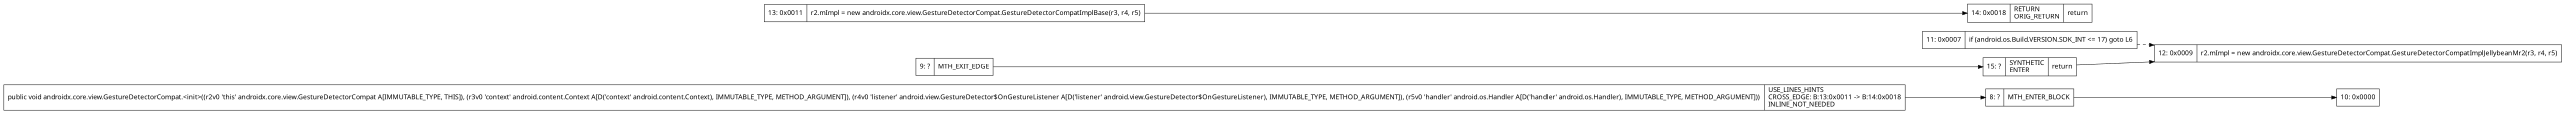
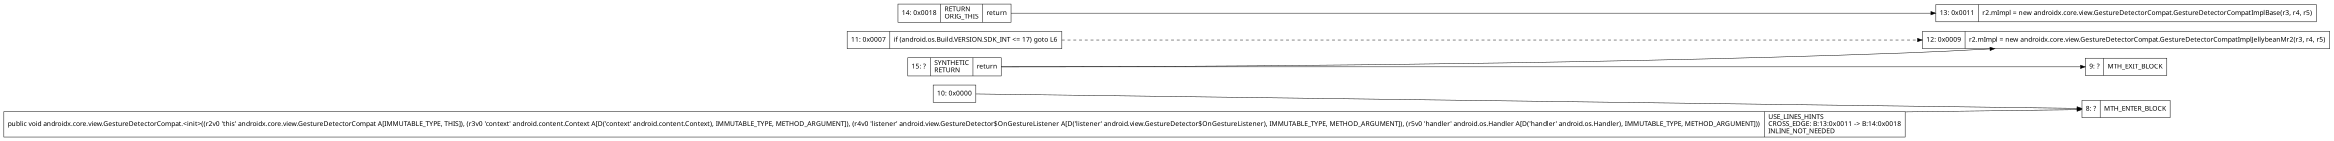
(1554, 13) -> (1471, 13)
(2037, 17) -> (962, 17)
(964, 67) -> (2135, 67)
(1486, 67) -> (1541, 67)
(2020, 70) -> (947, 70)
(2203, 98) -> (1526, 101)
